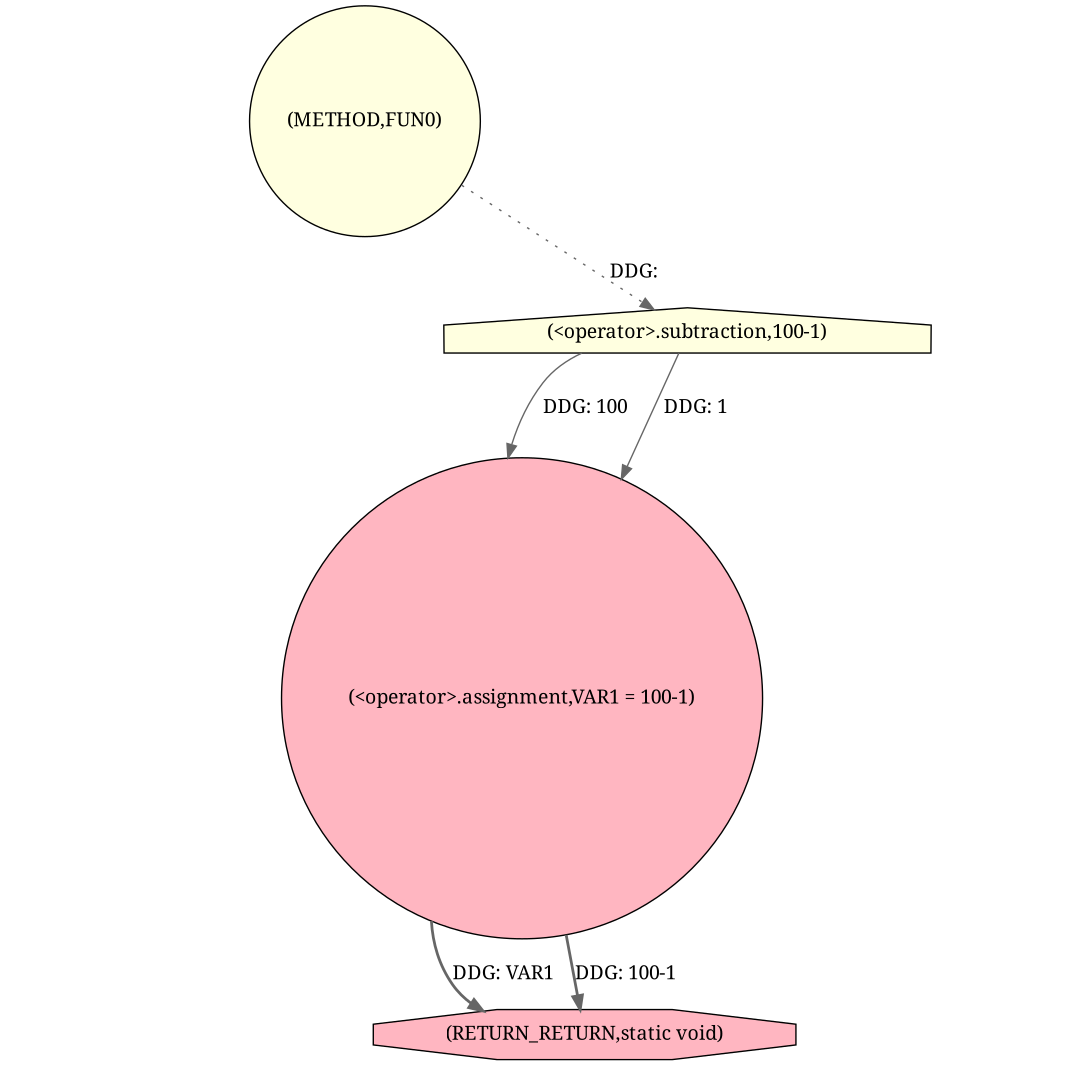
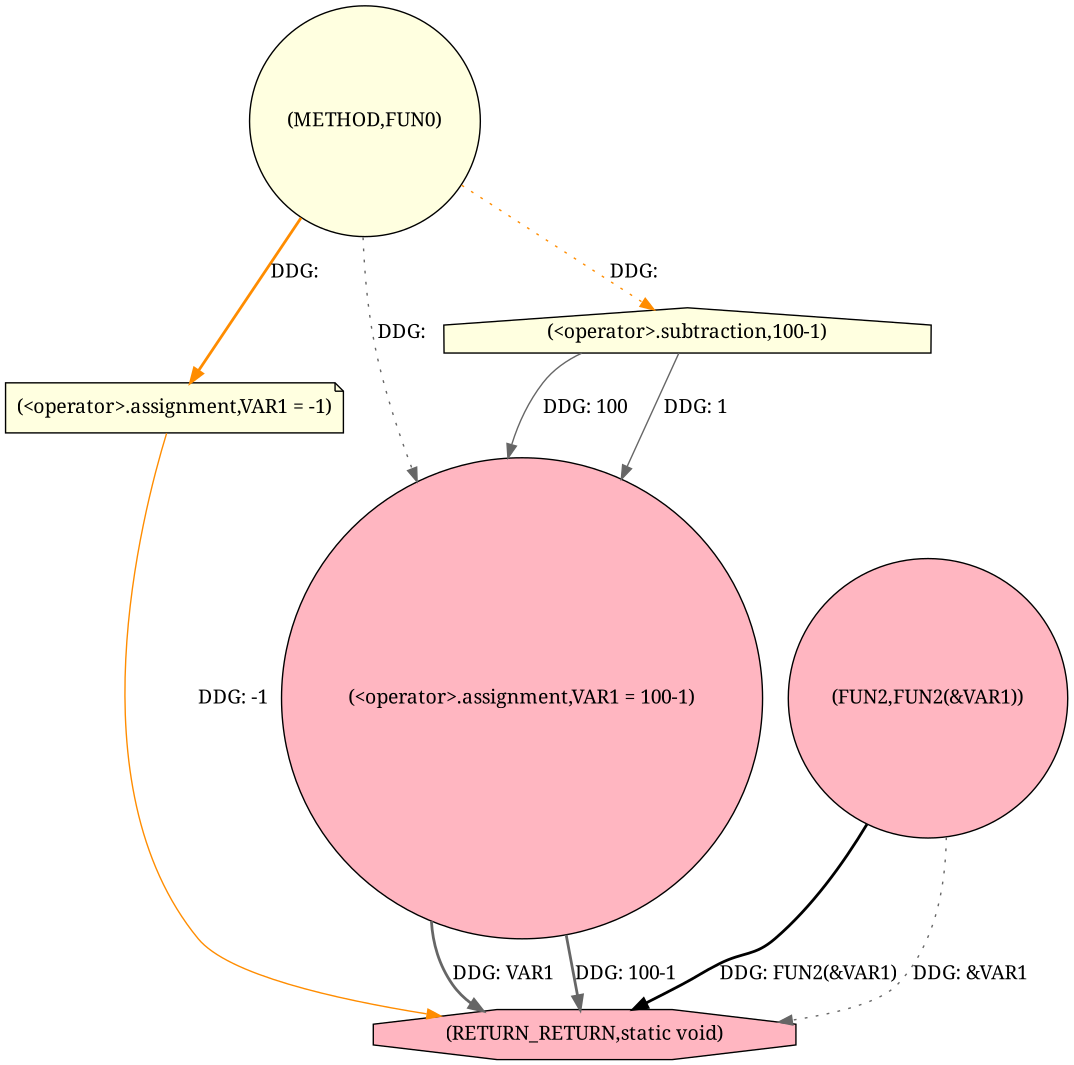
(552, 244) -> (552, 244)
none -> (377, 355)
none -> (174, 408)
none -> (928, 698)
